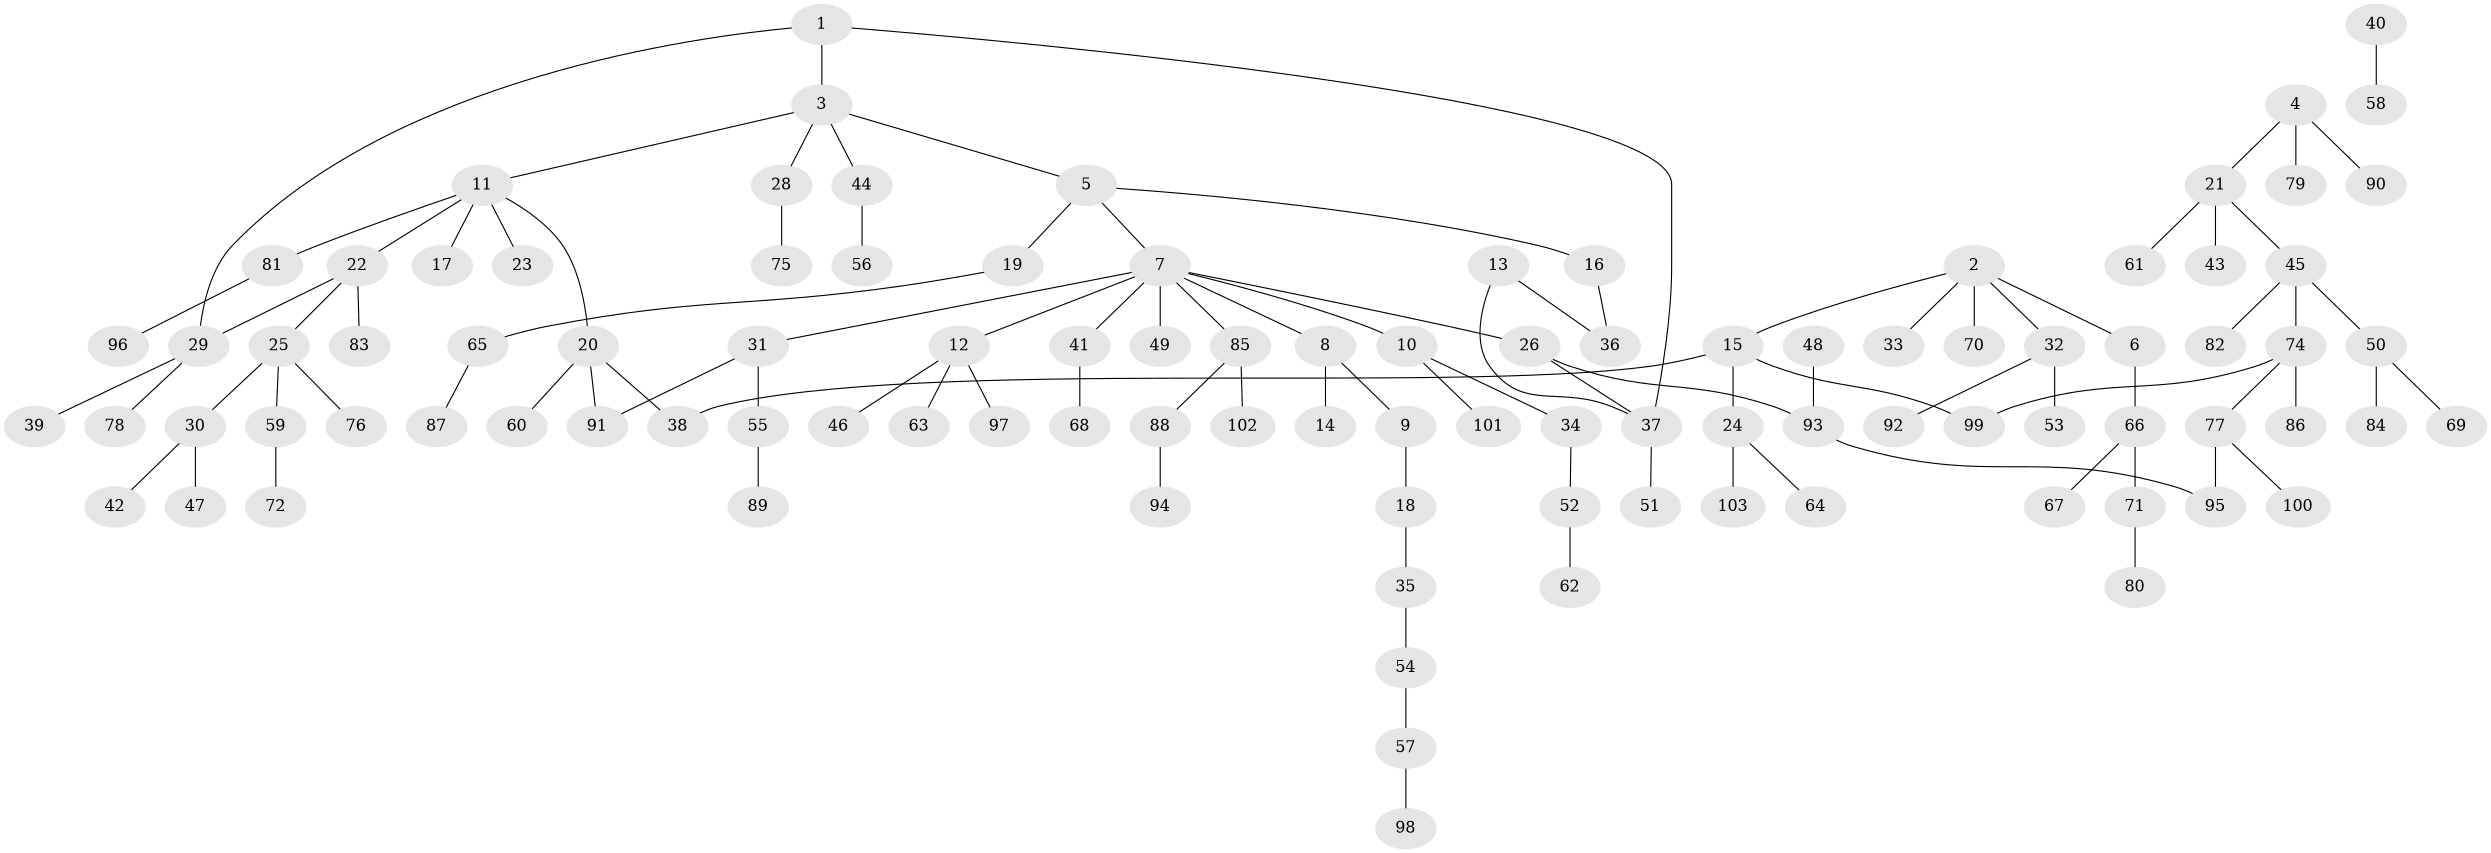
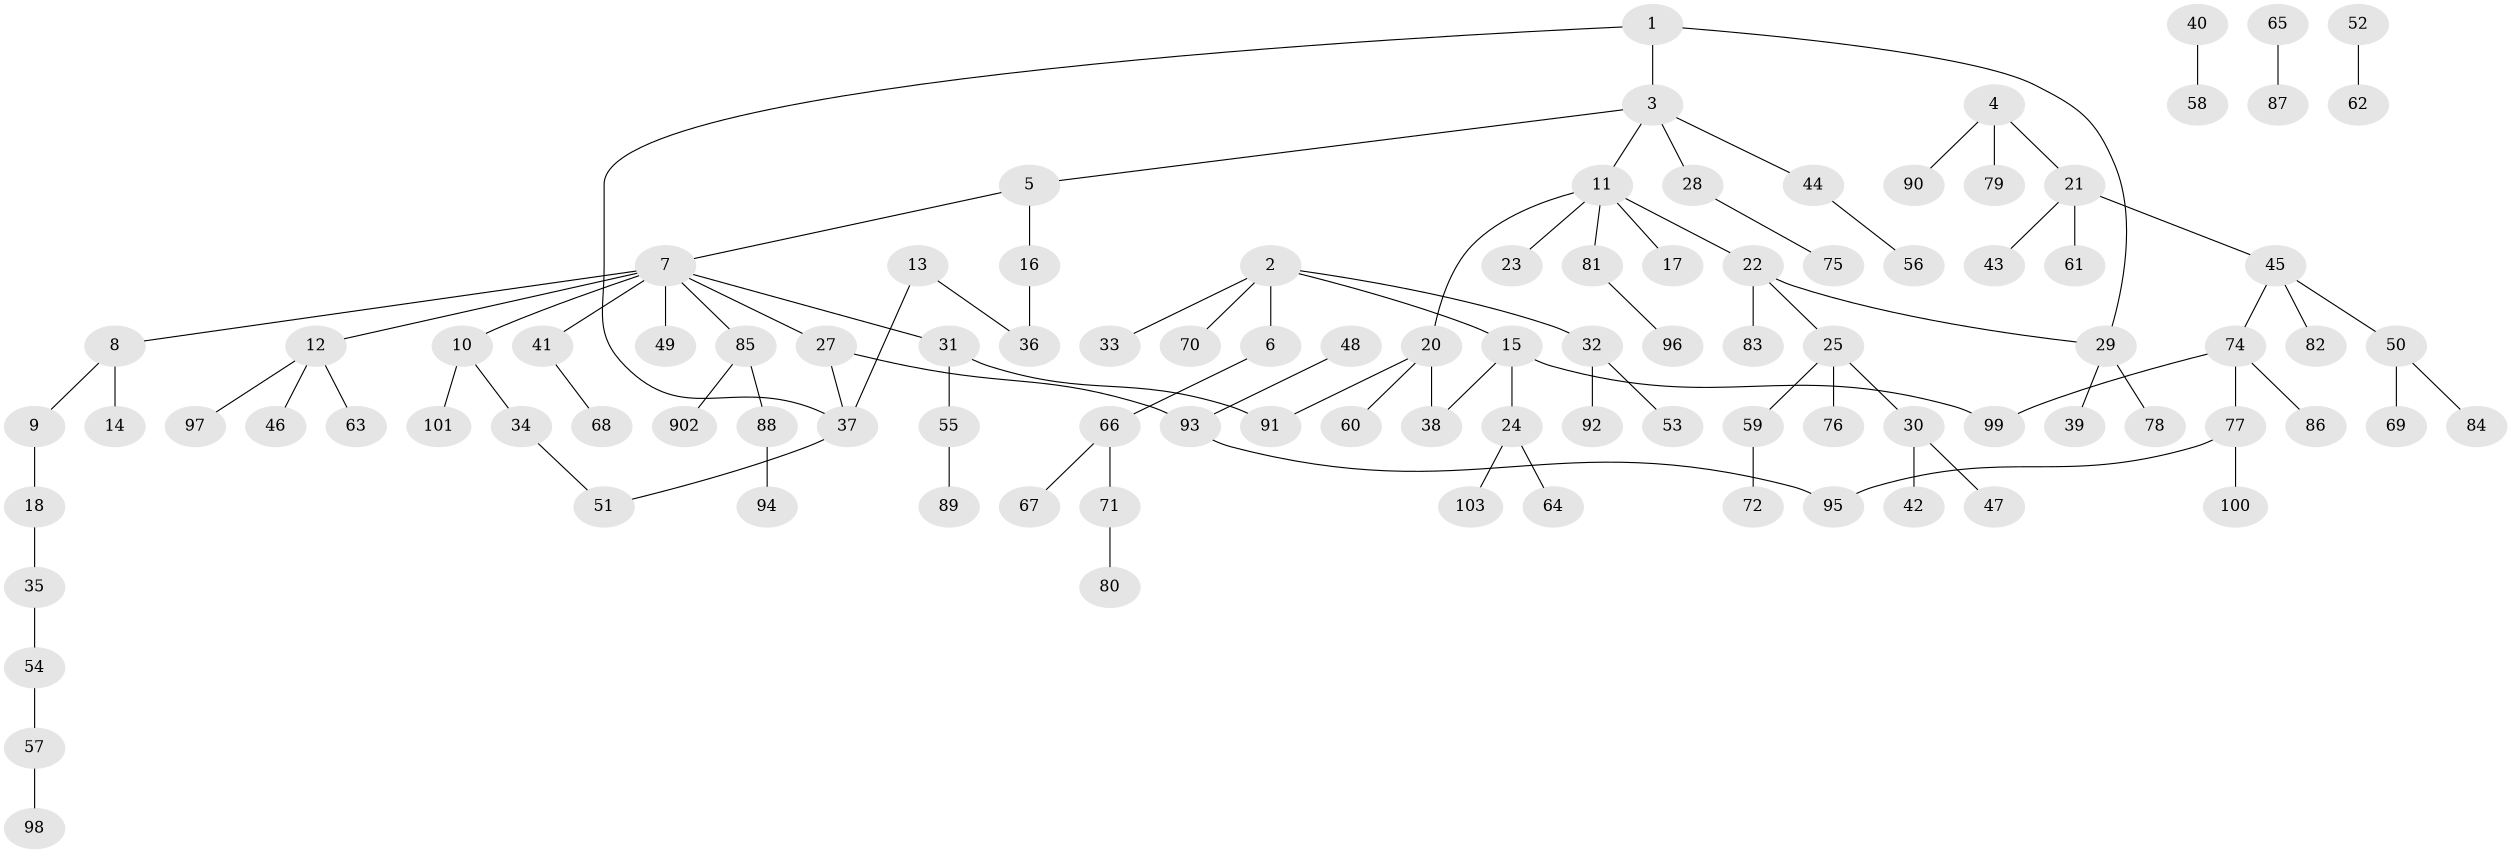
(1013, 266) -> none
(1530, 346) -> (826, 346)
(1243, 427) -> (685, 427)
(1571, 467) -> (563, 467)
